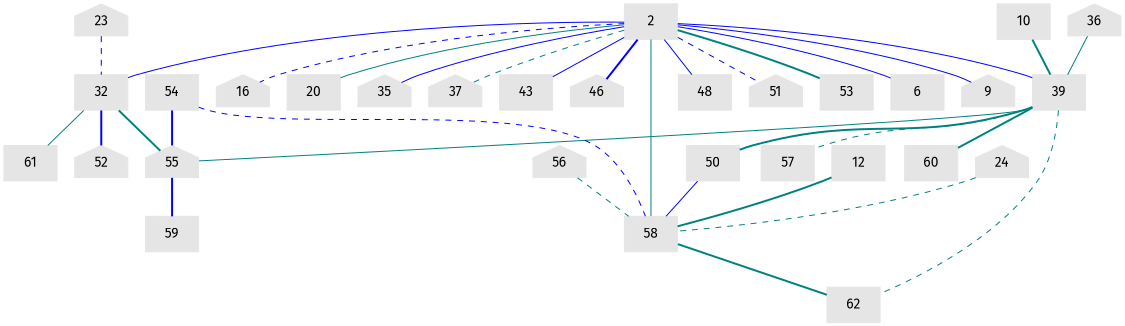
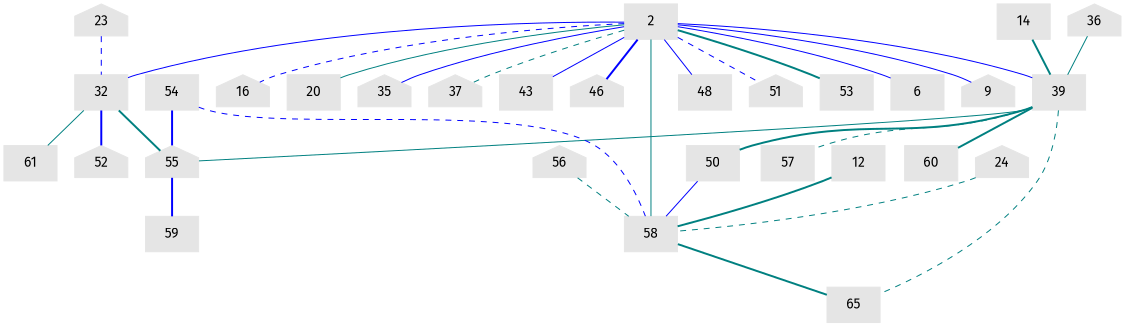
(1024, 22) -> (1024, 22)
(854, 305) -> (854, 305)
